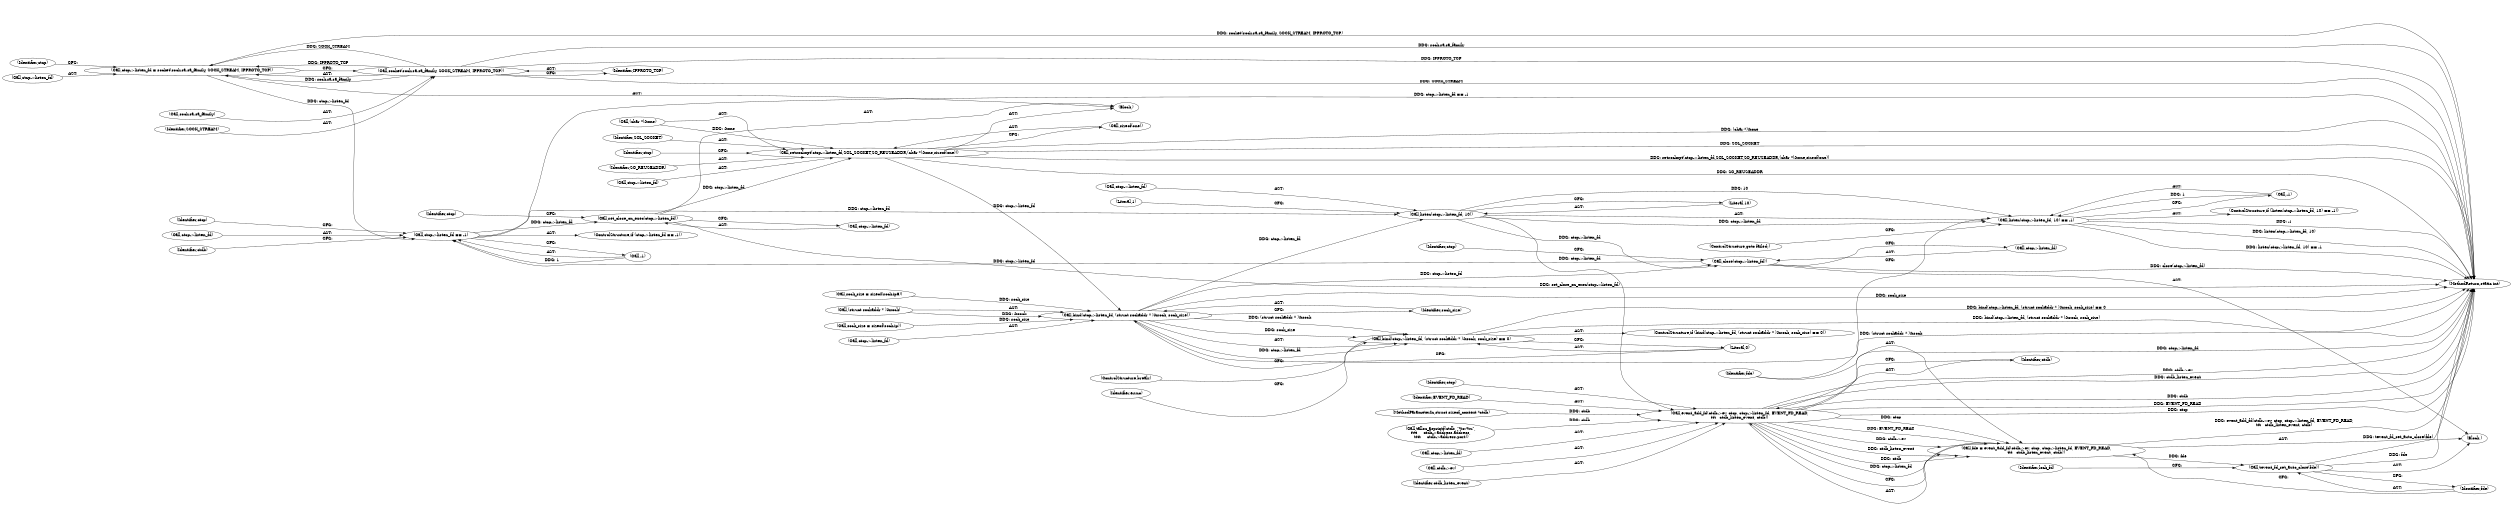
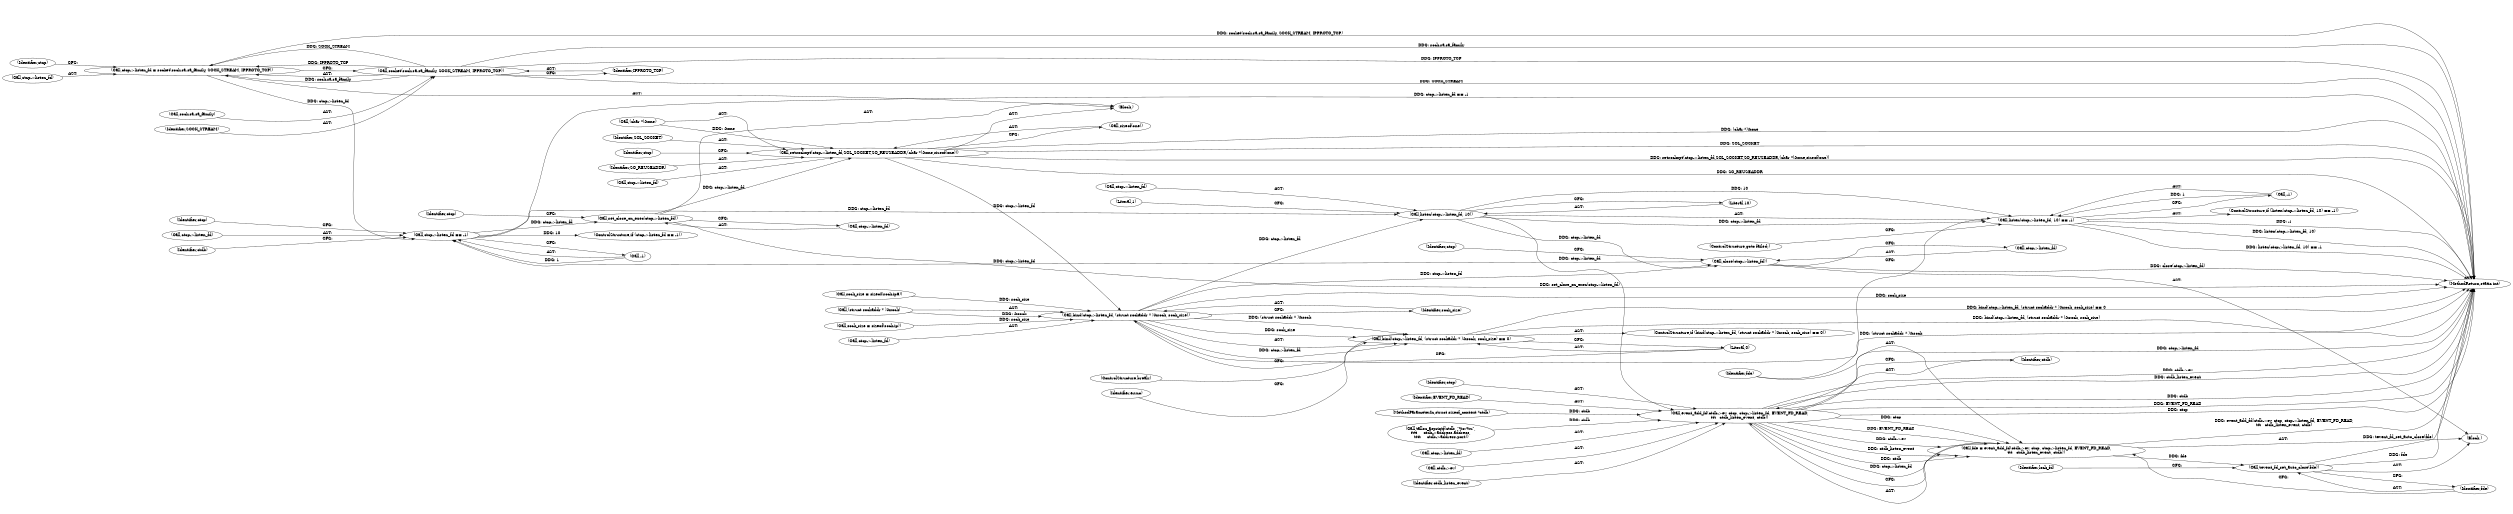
(552, 233) -> (552, 233)
